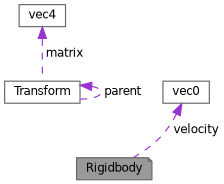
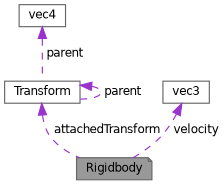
(63, 54) -> (63, 54)
(186, 92) -> (186, 92)
none -> (55, 142)
